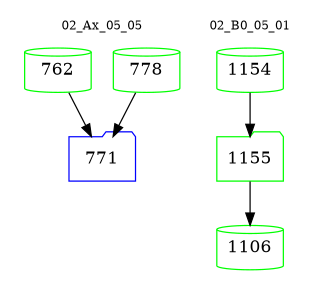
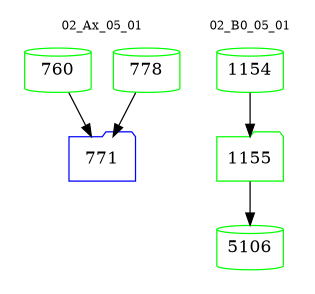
(102, 26) -> (102, 26)
(58, 70) -> (58, 70)
(250, 248) -> (250, 248)
